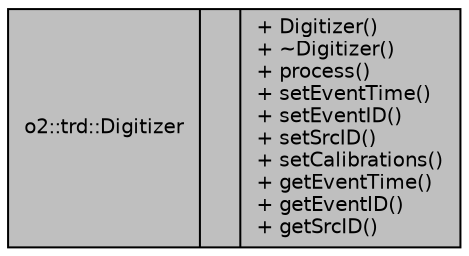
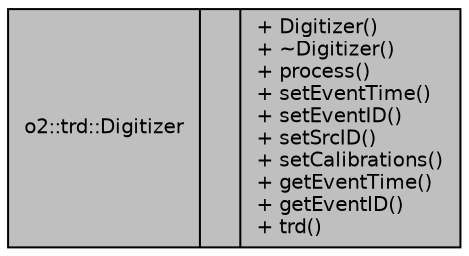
(318, 227) -> (290, 227)
